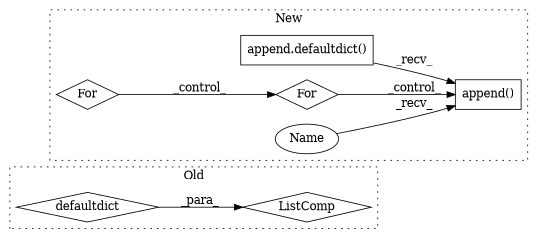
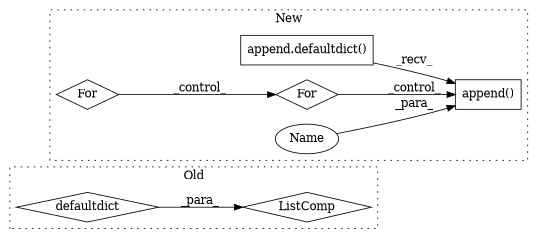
(414, 104) -> (414, 104)
